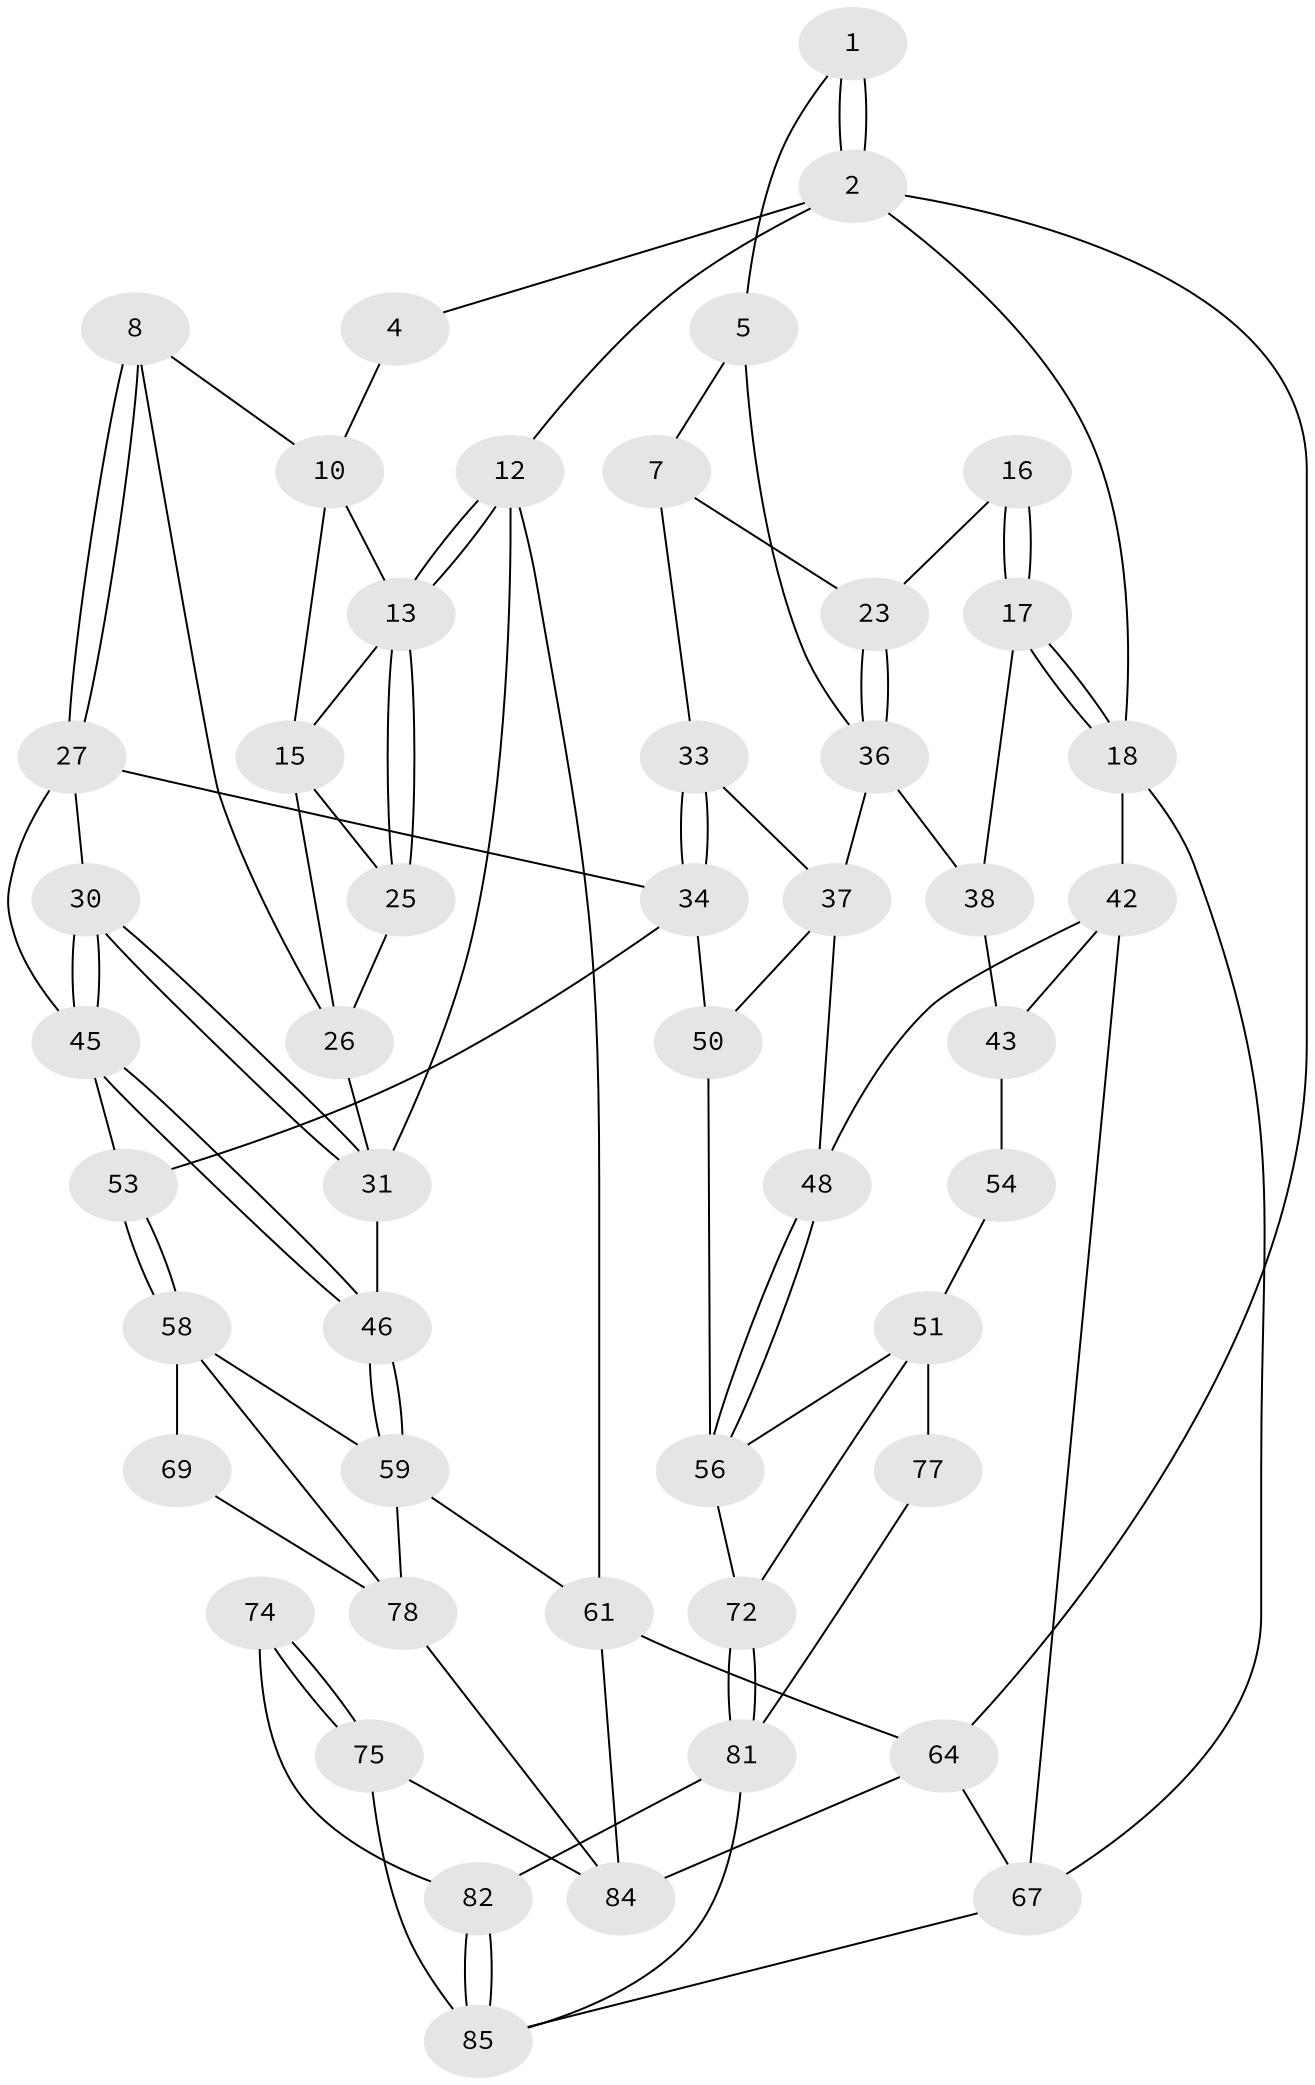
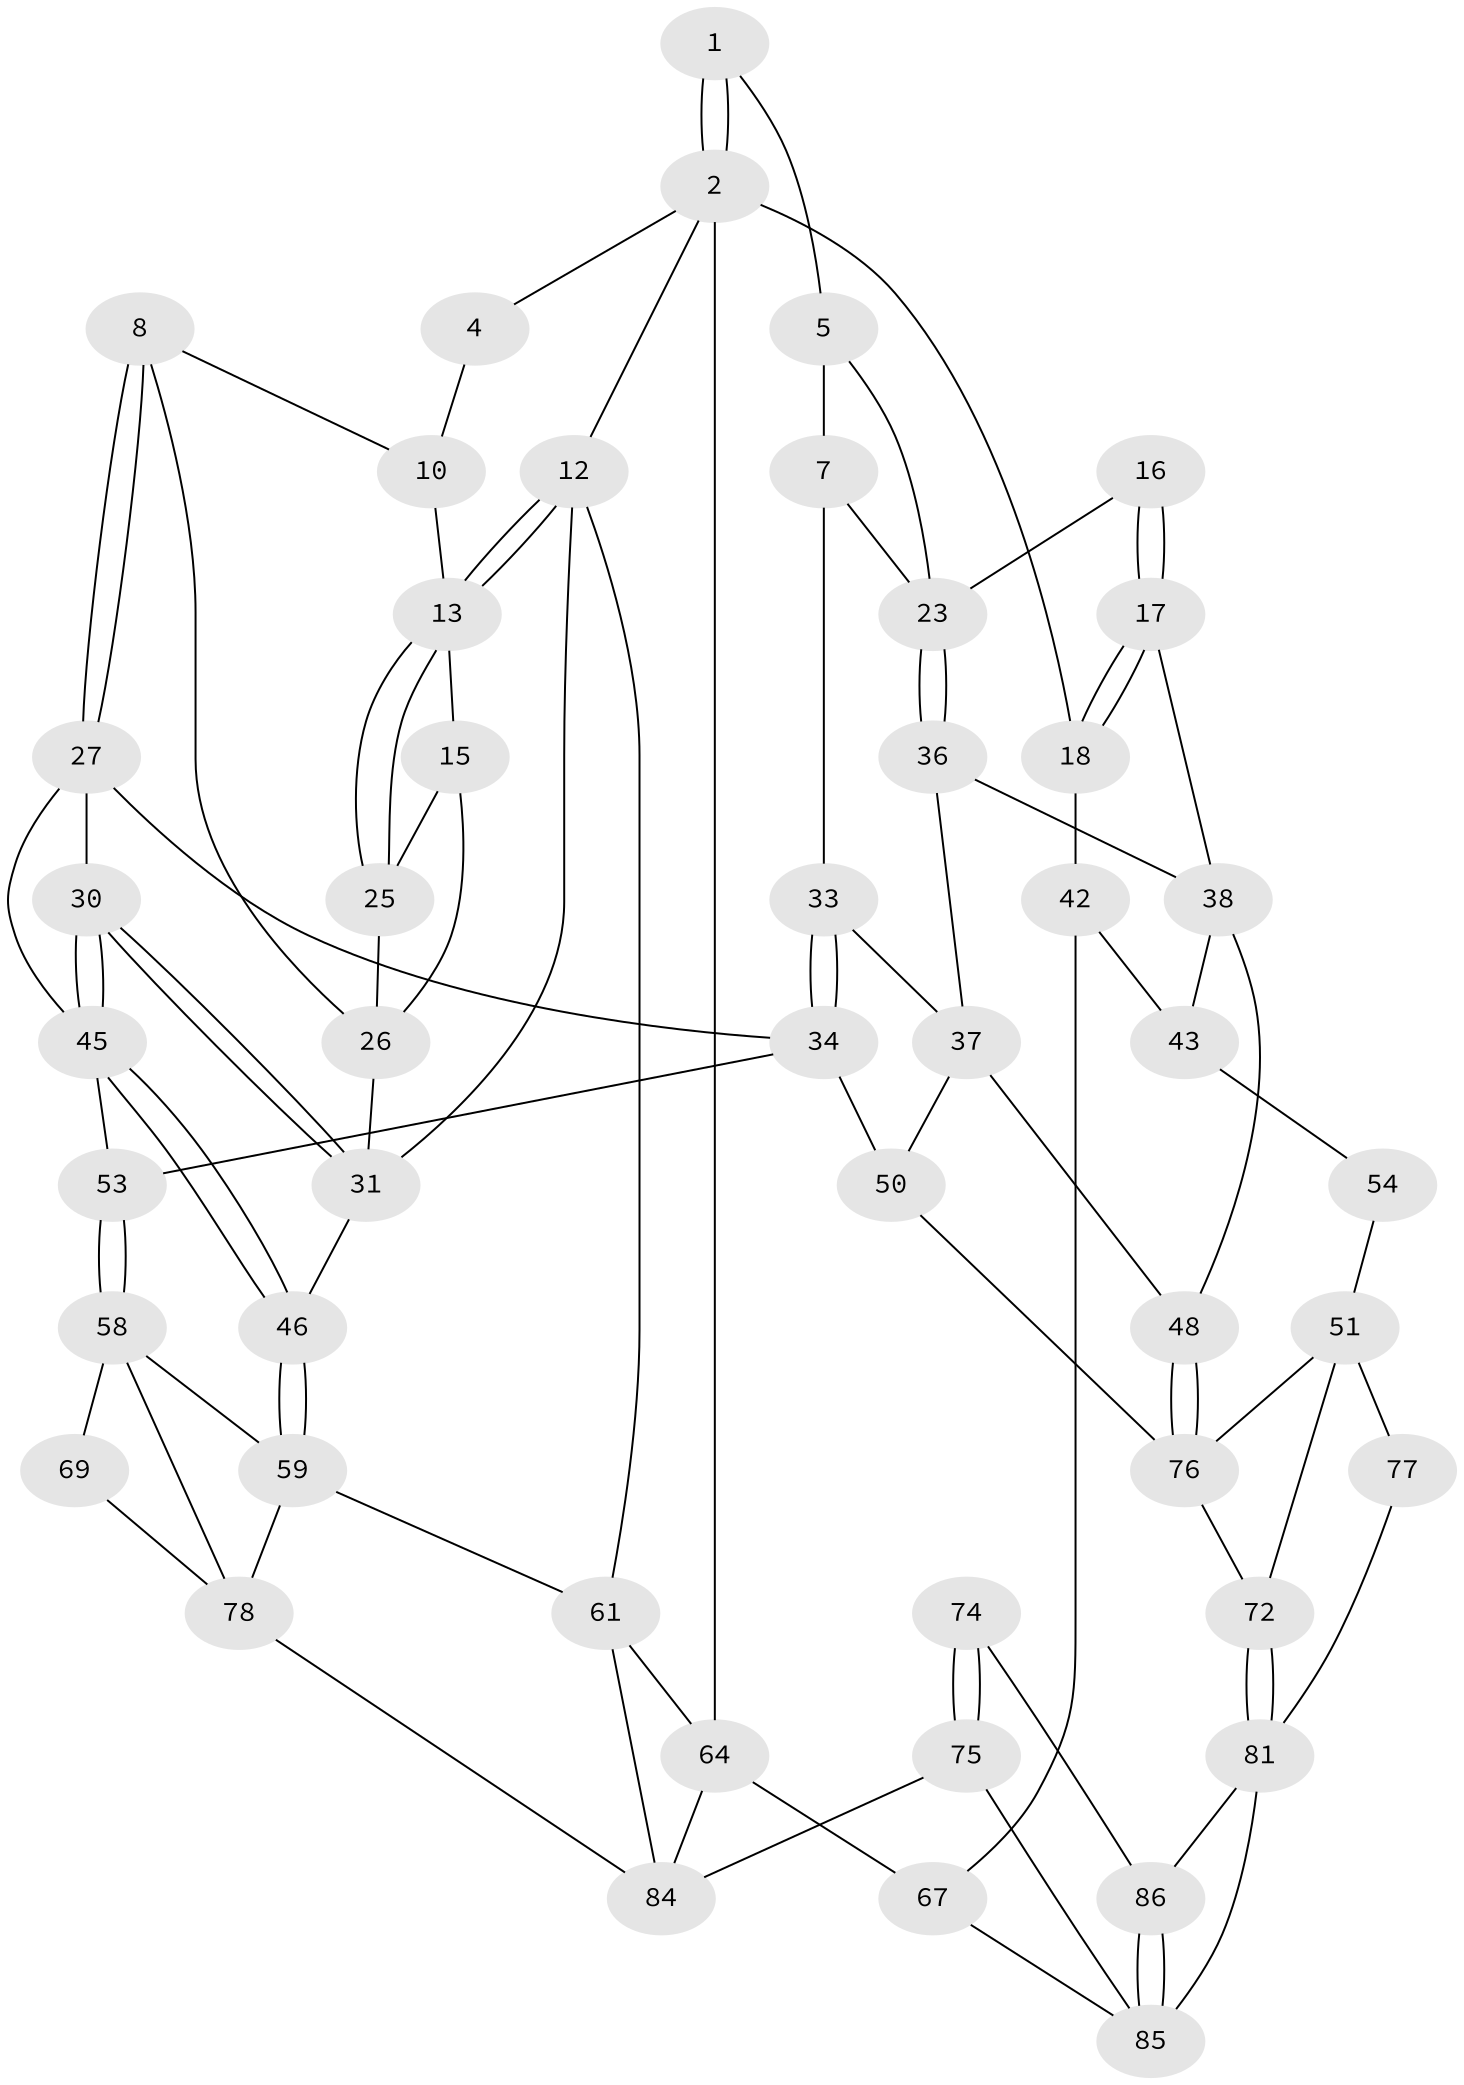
(778, 571) -> (905, 464)
(310, 614) -> none
(929, 1008) -> (1255, 1116)
(1262, 1360) -> none
(710, 1471) -> (1185, 1471)
(478, 1899) -> (1151, 1899)
